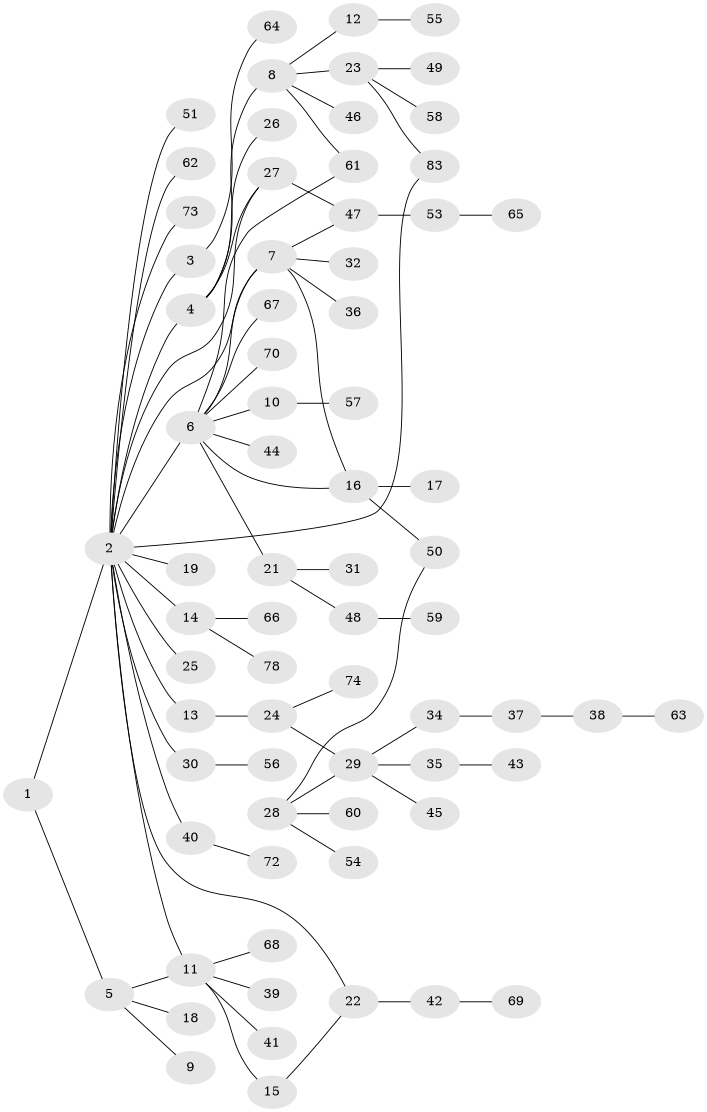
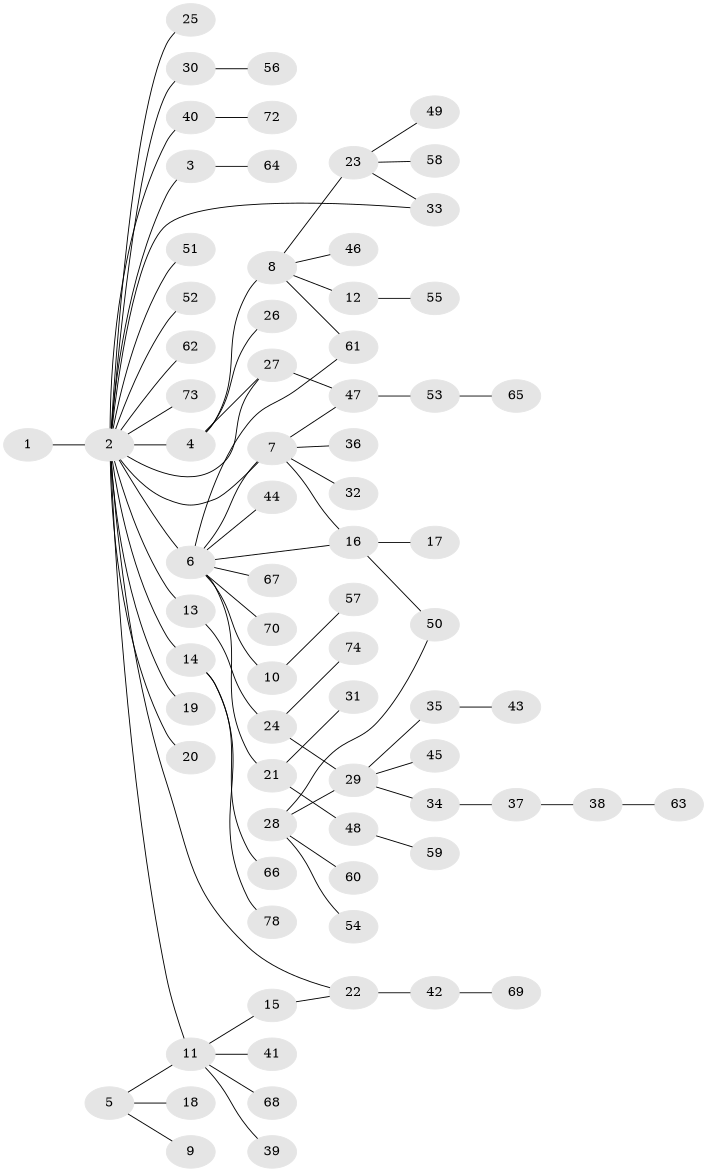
(435, 166) -> (435, 210)
none -> (191, 298)
none -> (191, 758)
(69, 895) -> none
